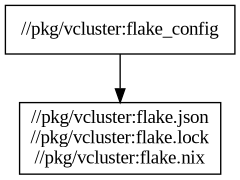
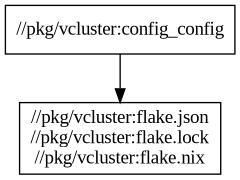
(120, 30) -> (120, 30)
